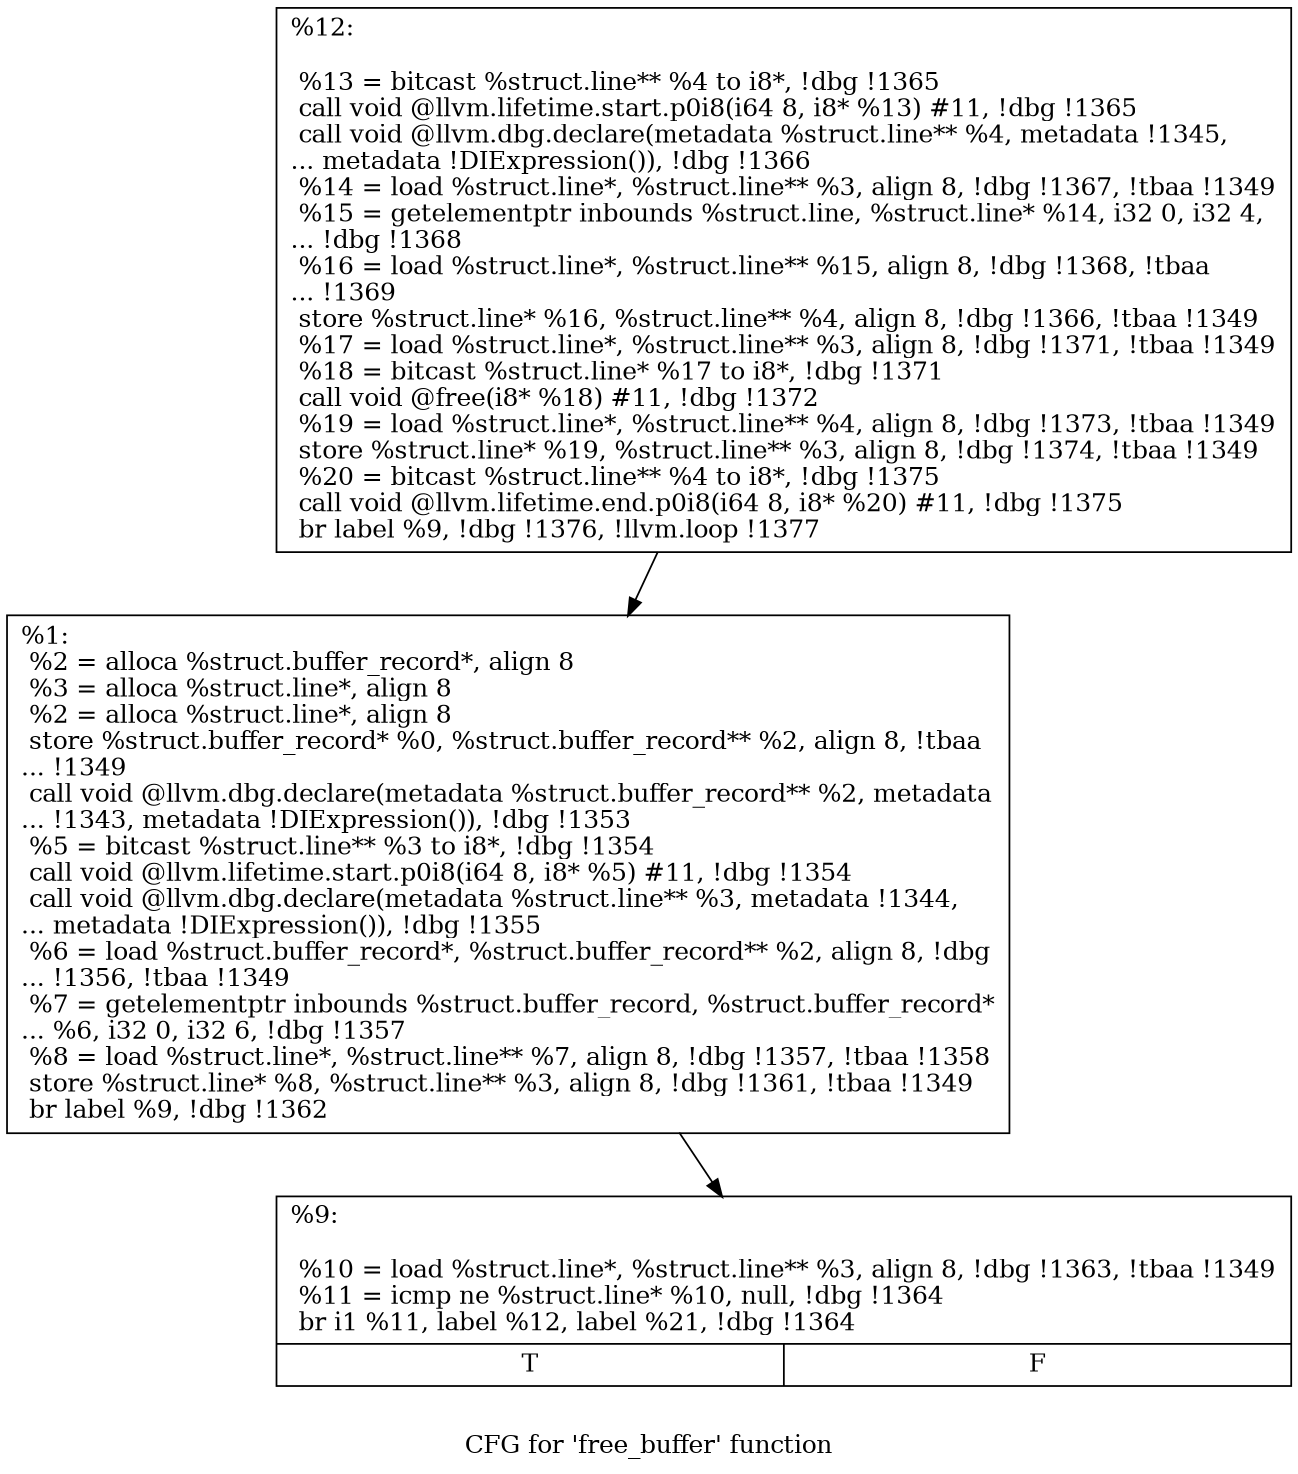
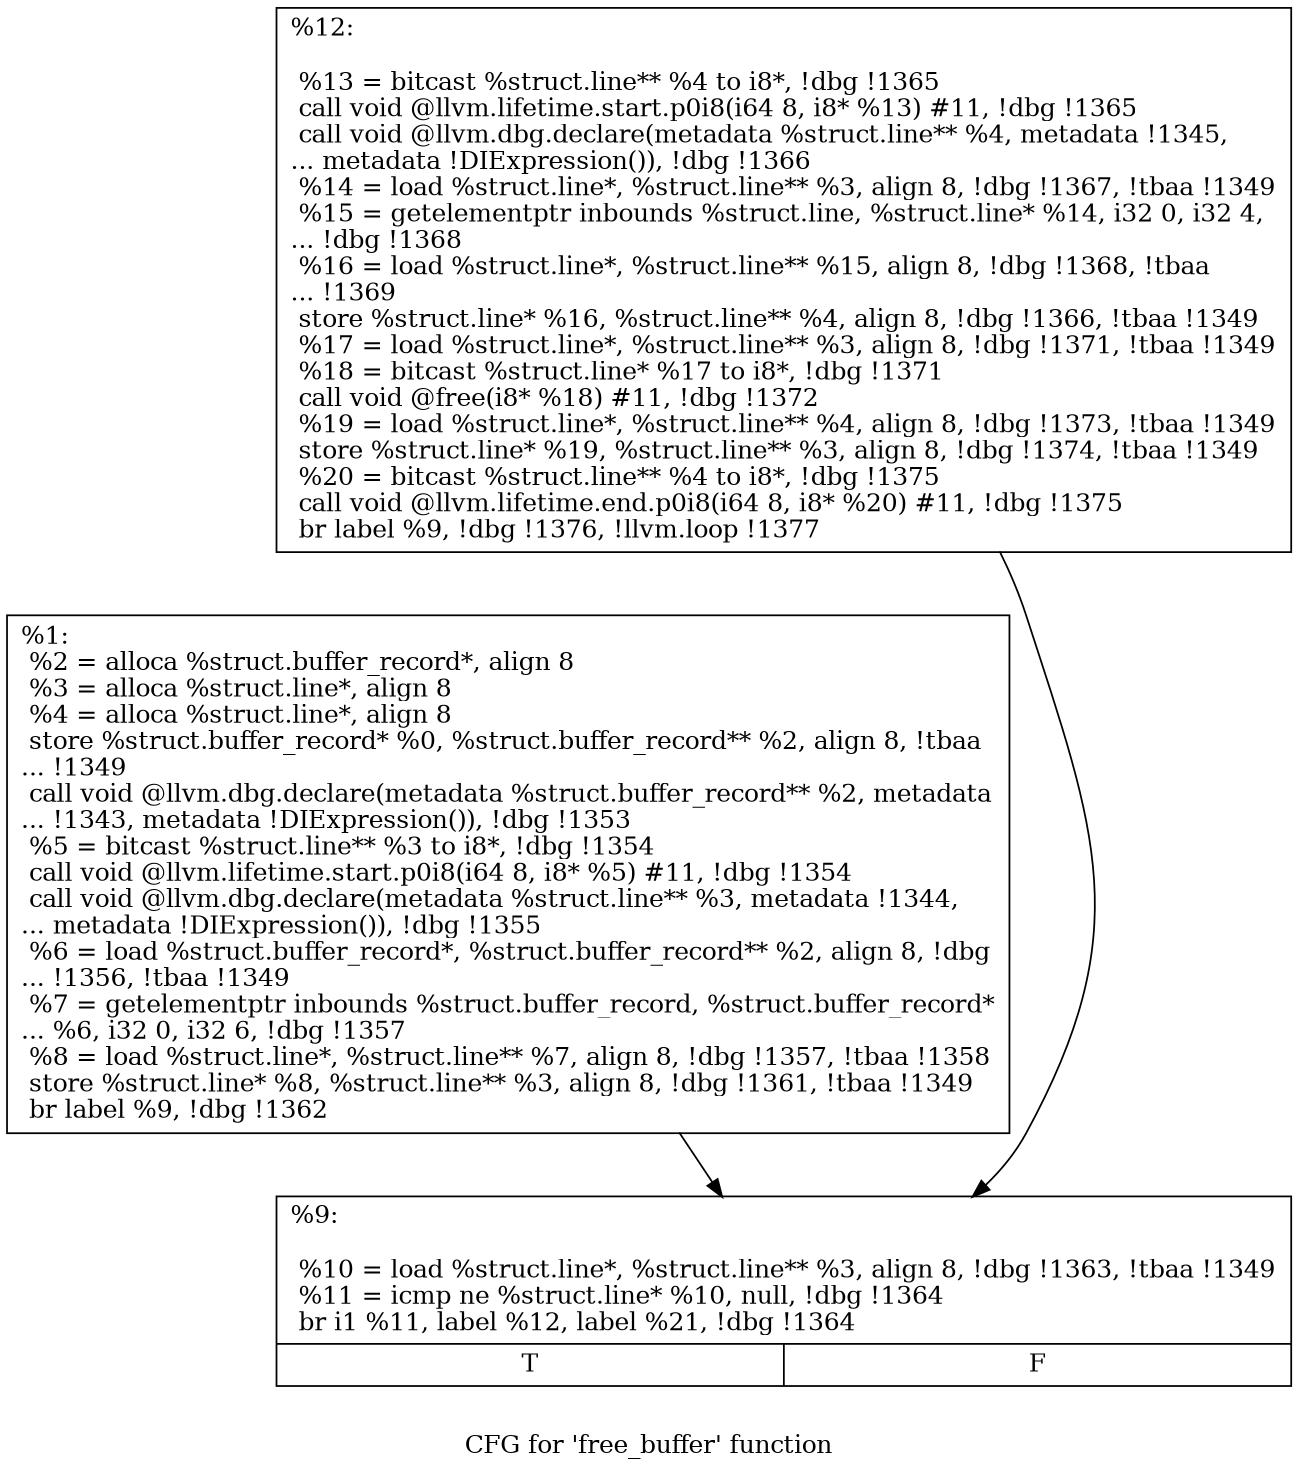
(647, 576) -> (1093, 874)
(237, 715) -> (237, 715)
